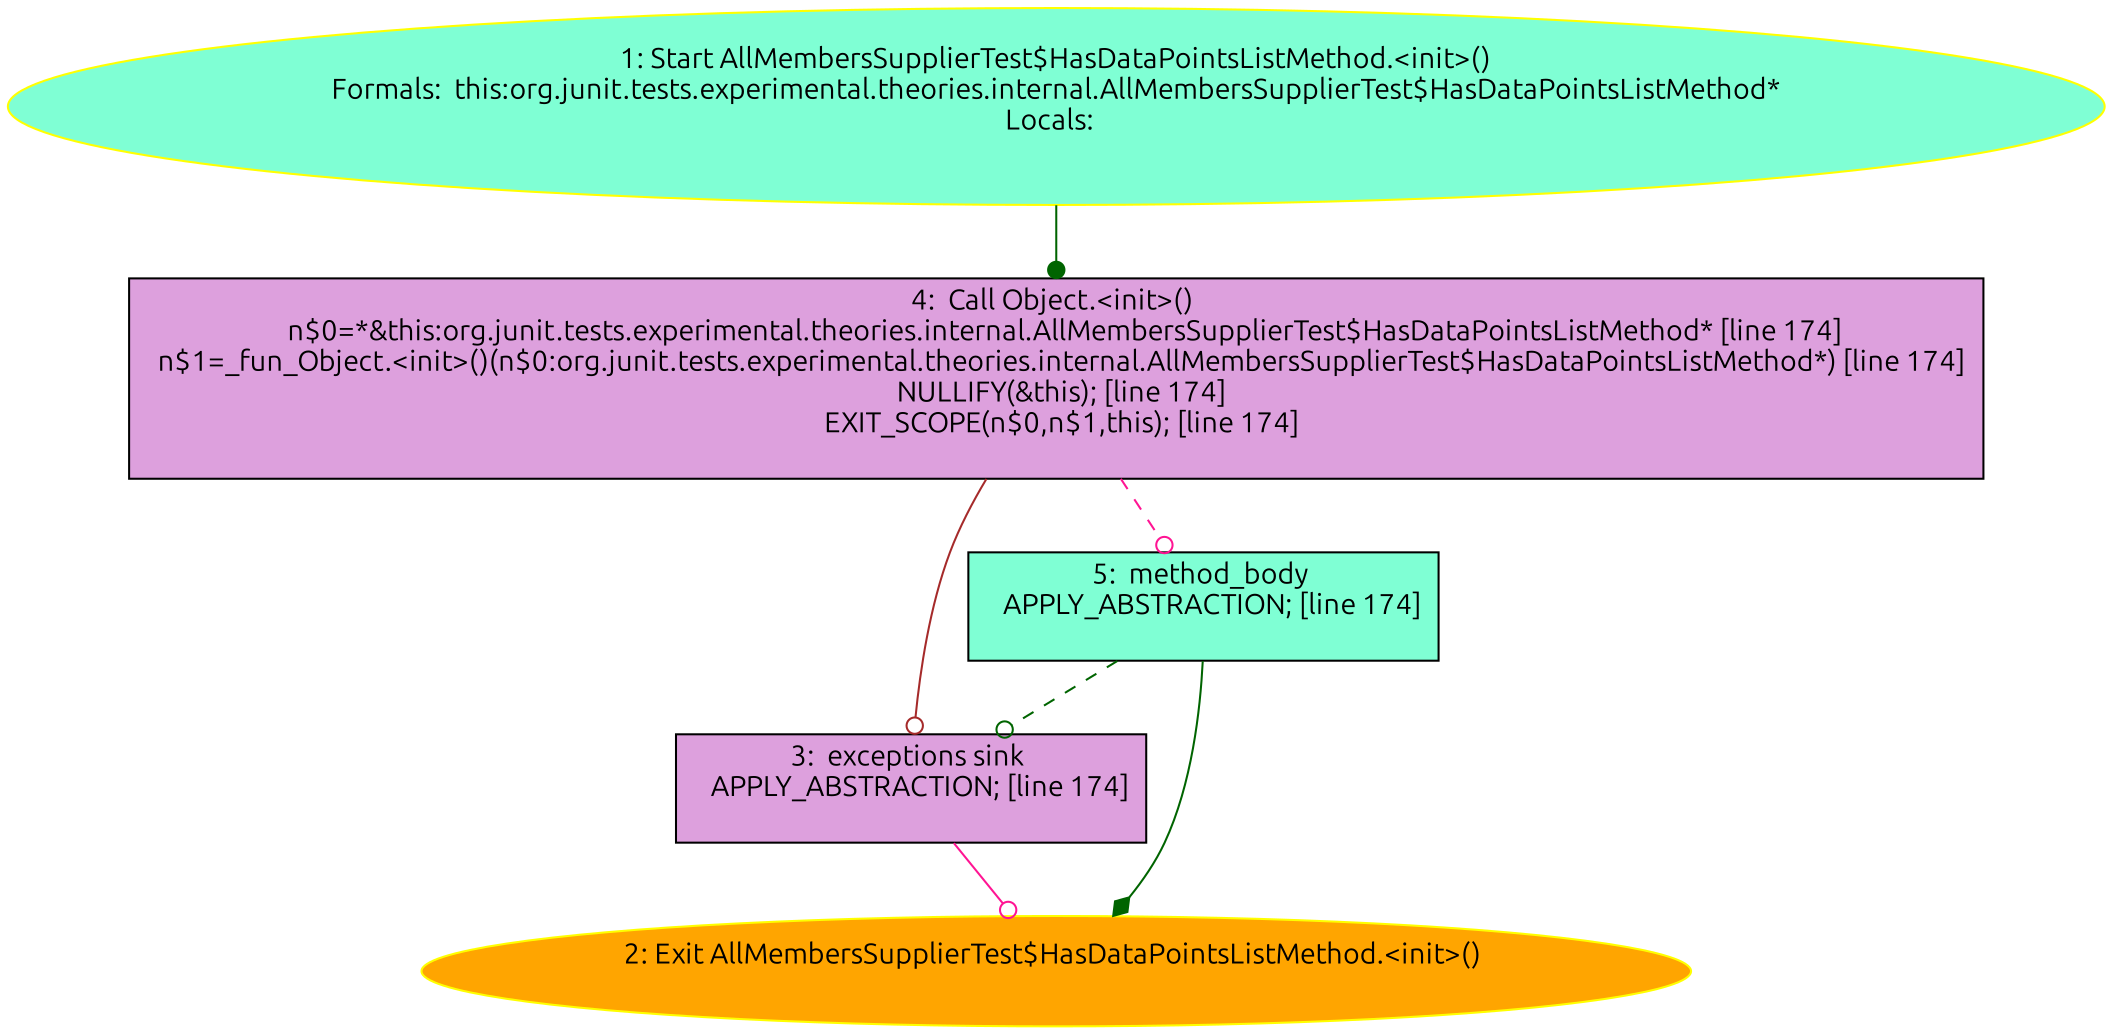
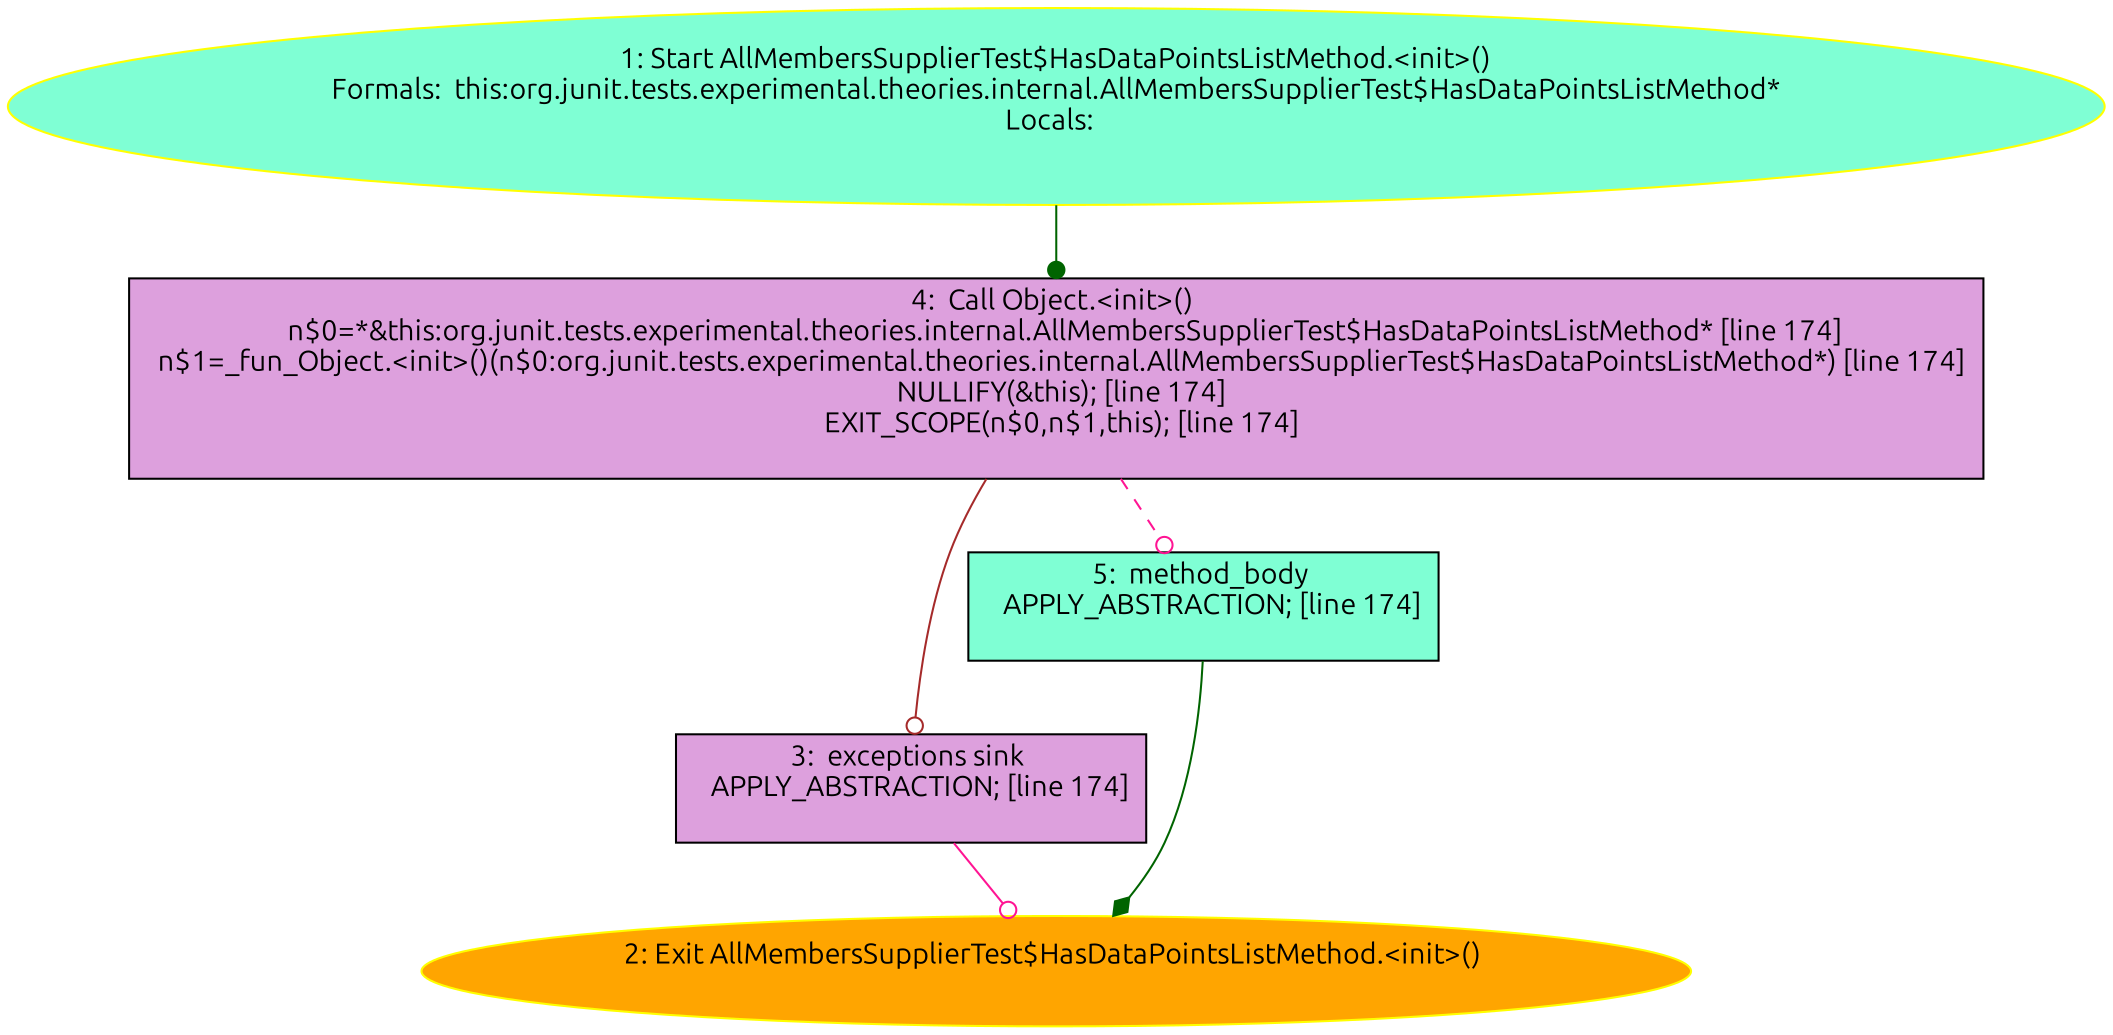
(1065, 693) -> none
